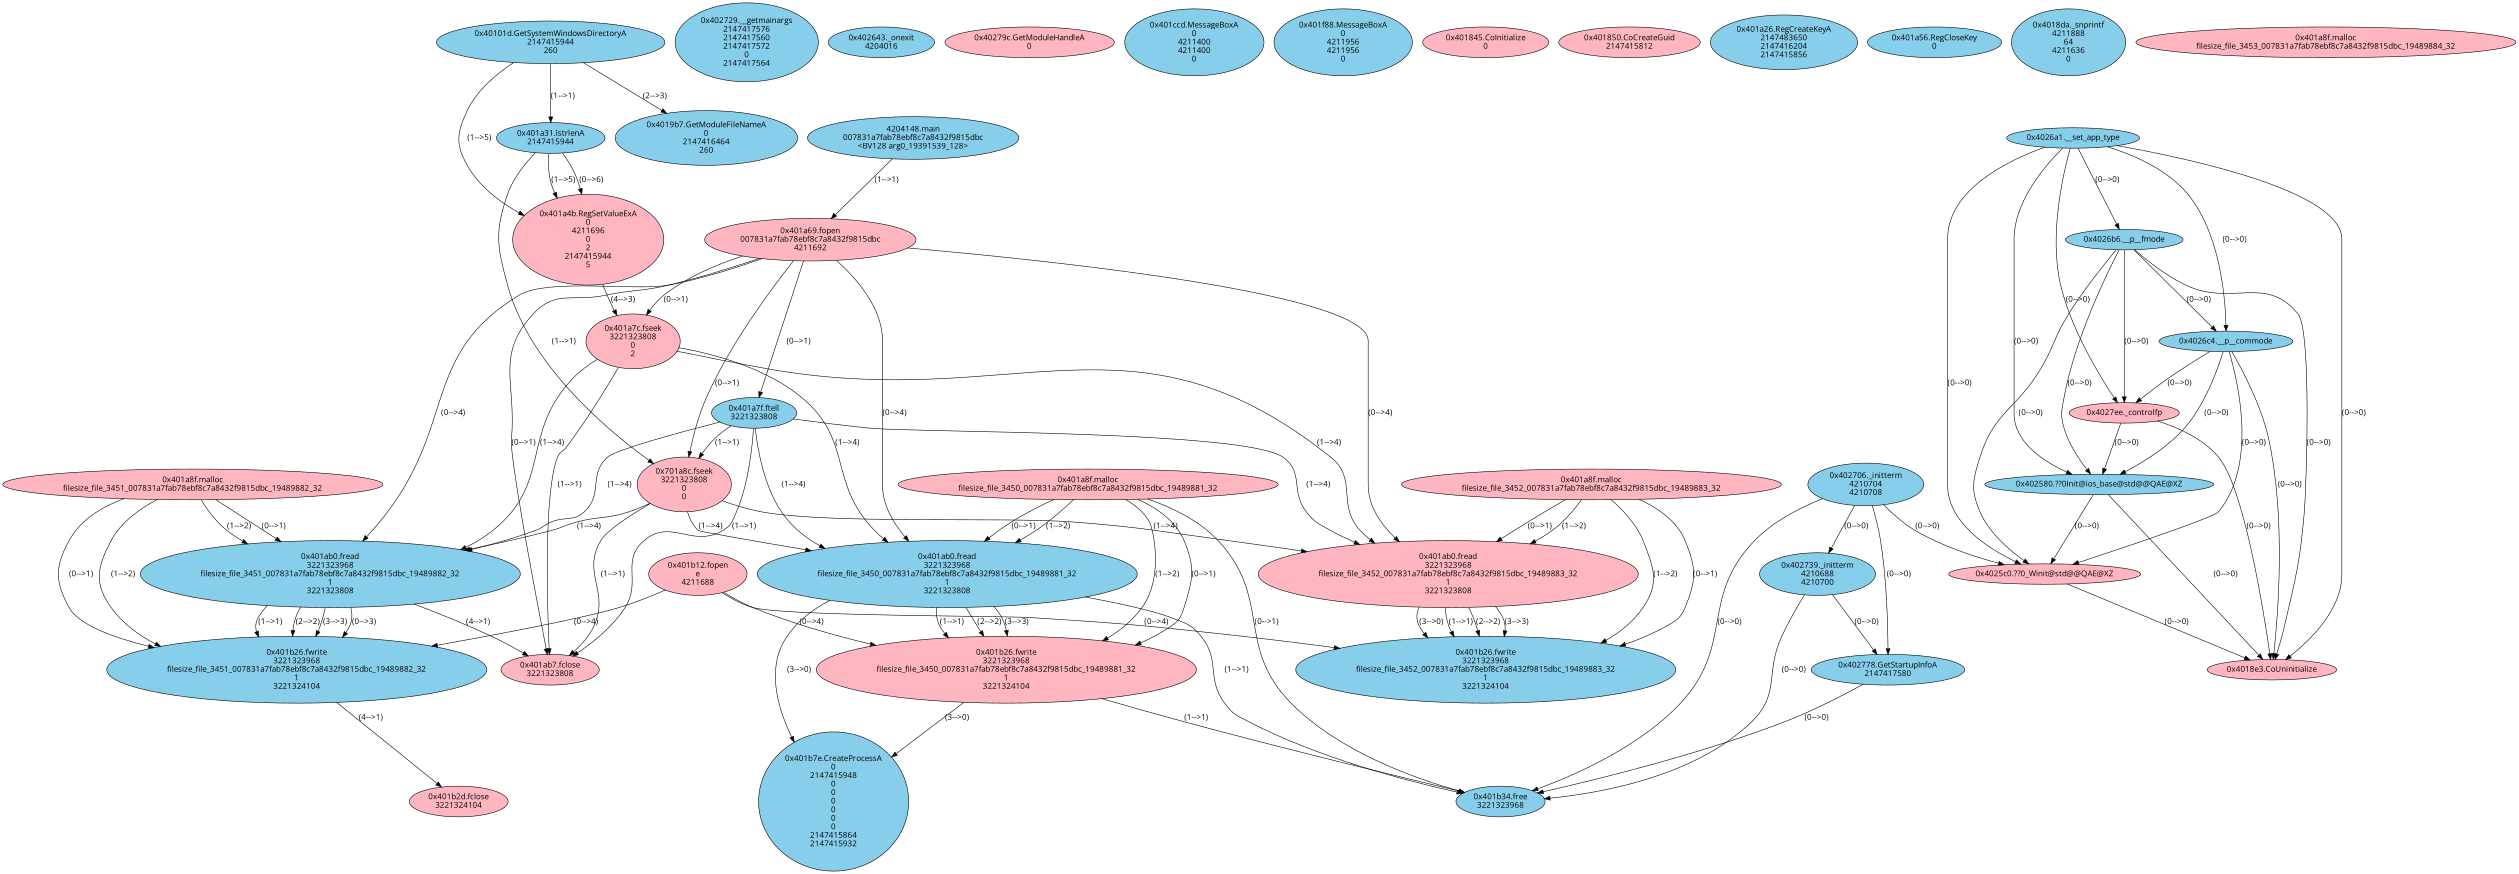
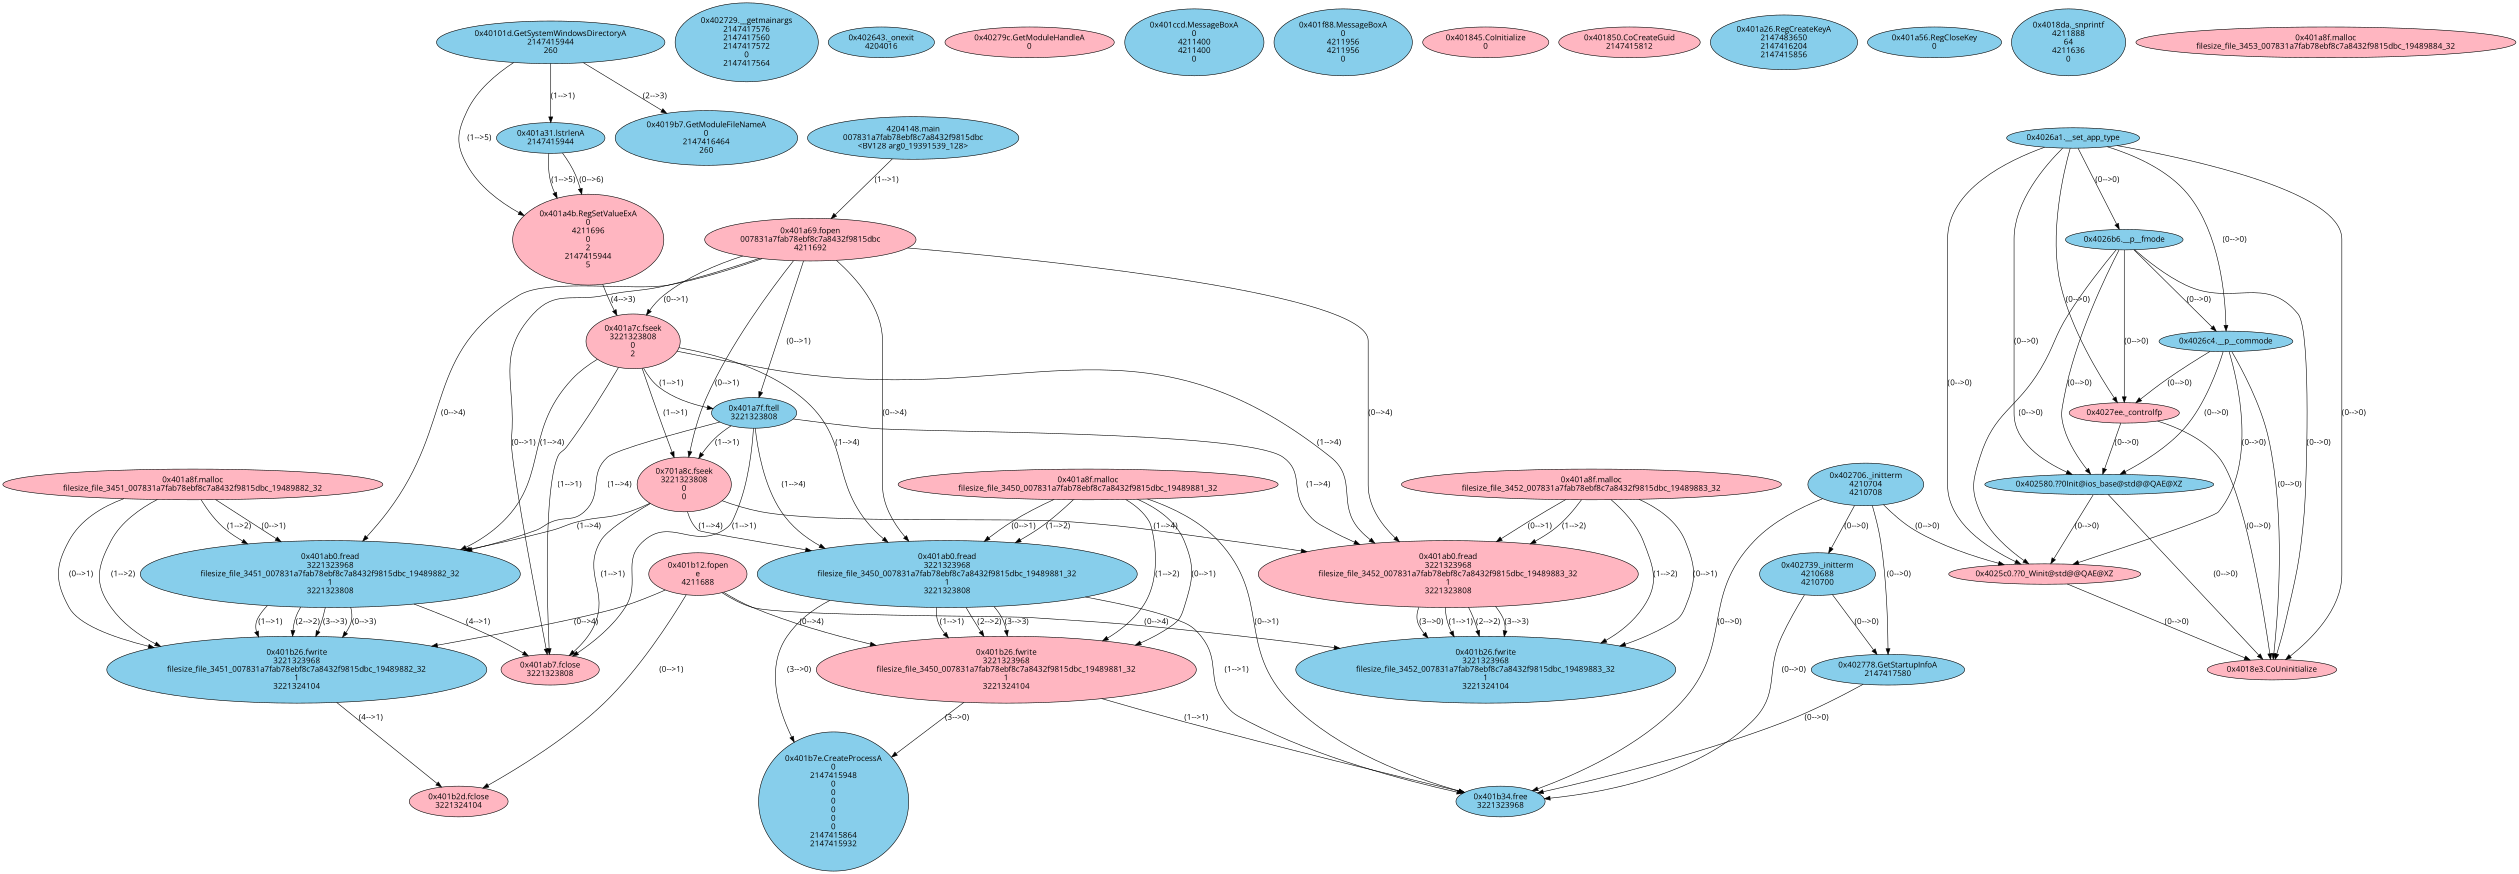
(519, 316) -> (657, 410)
none -> (671, 395)
none -> (602, 705)
